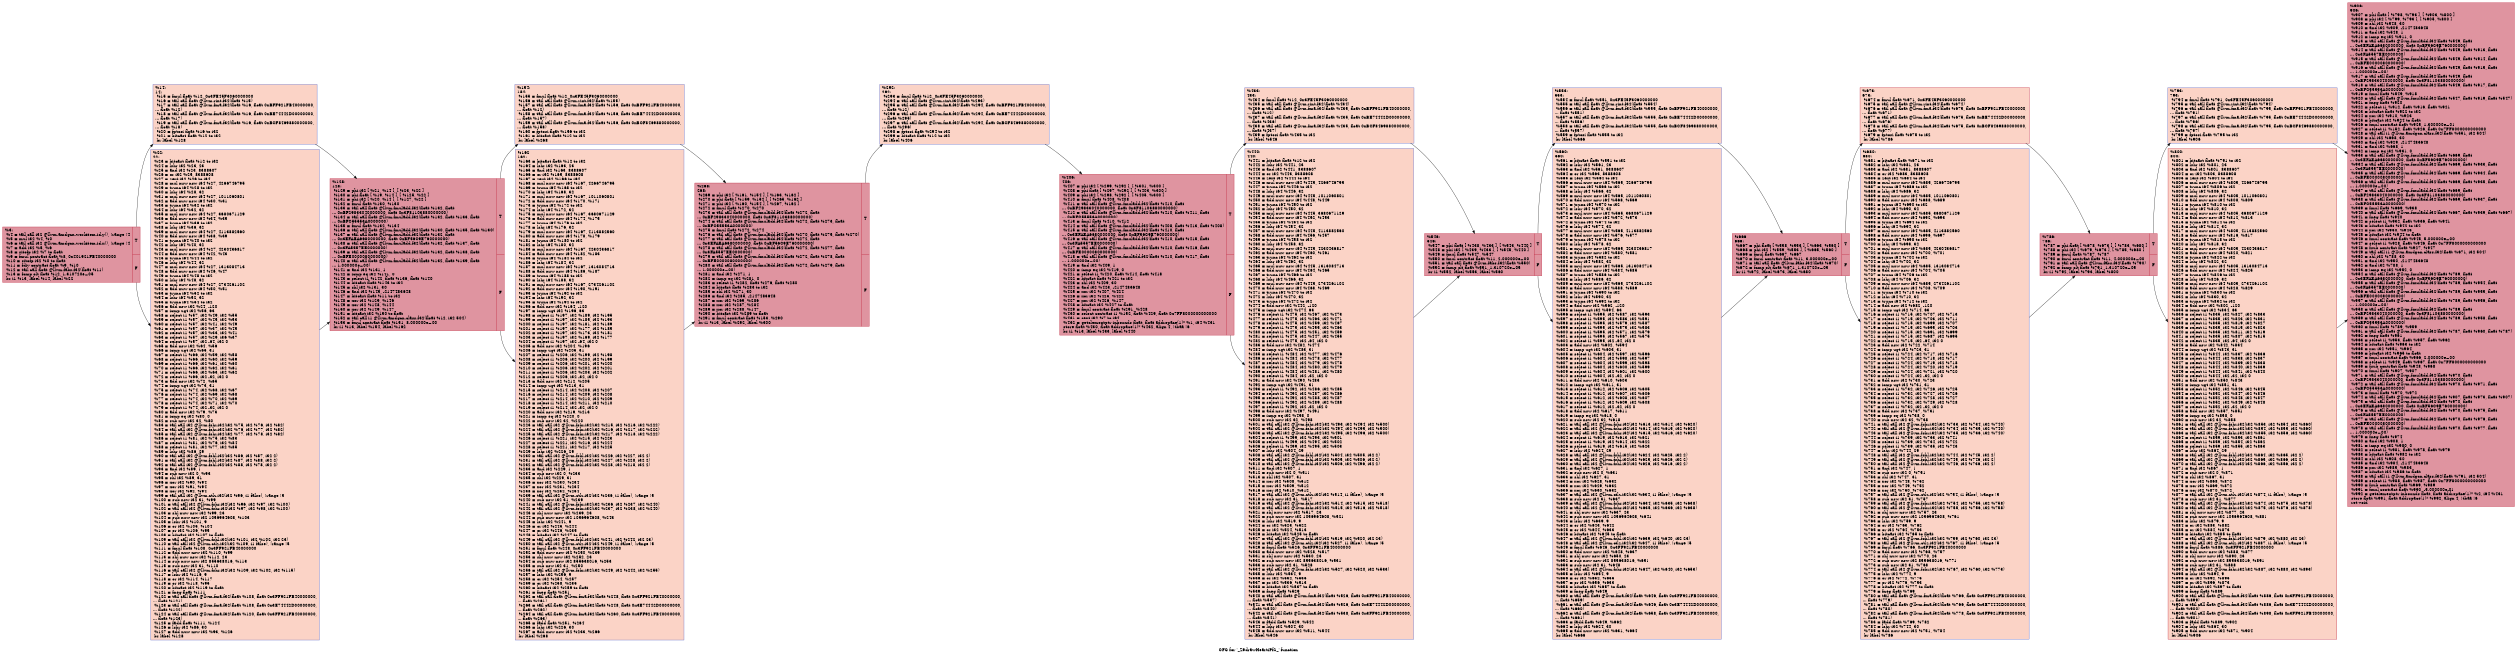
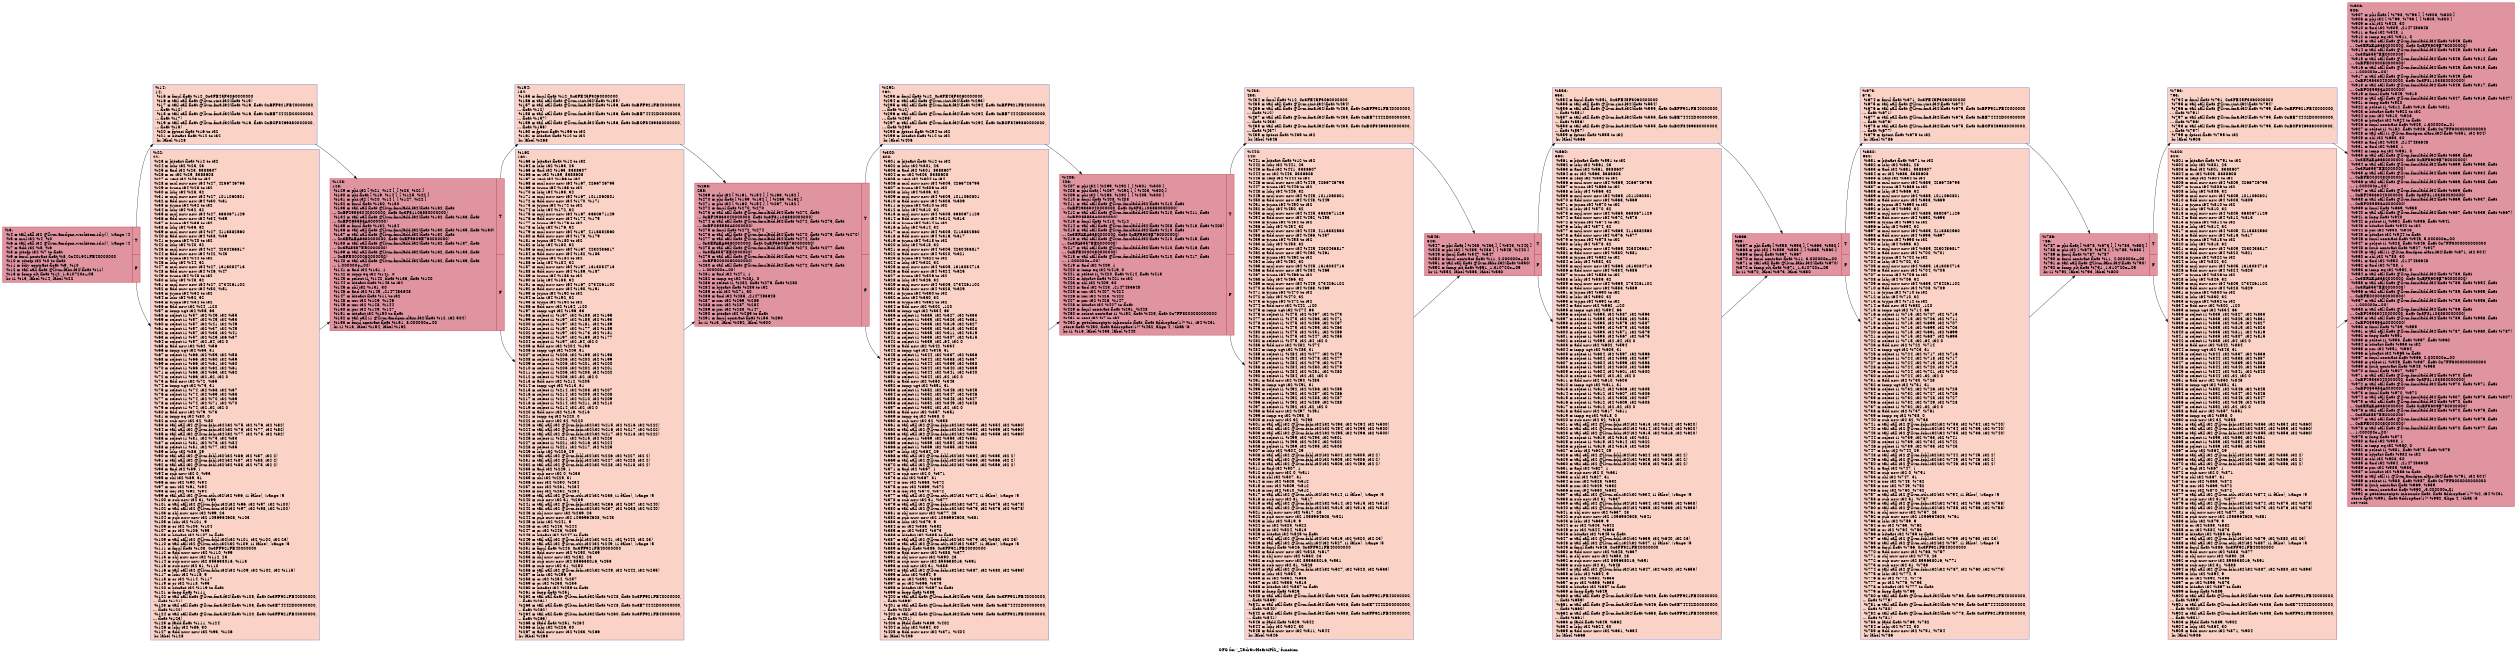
(1945, 115) -> (1945, 115)
none -> (964, 395)
(1262, 600) -> (1262, 600)
